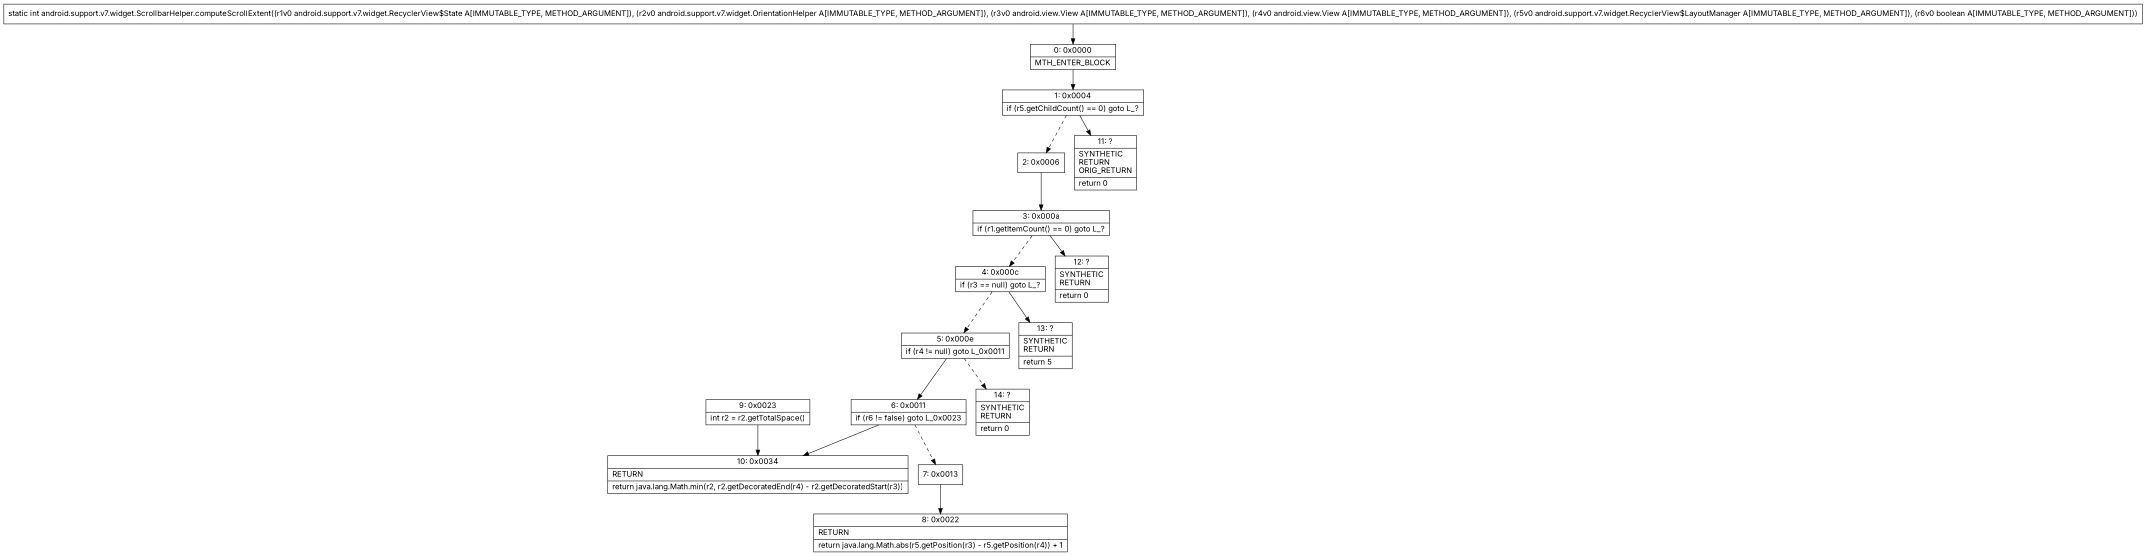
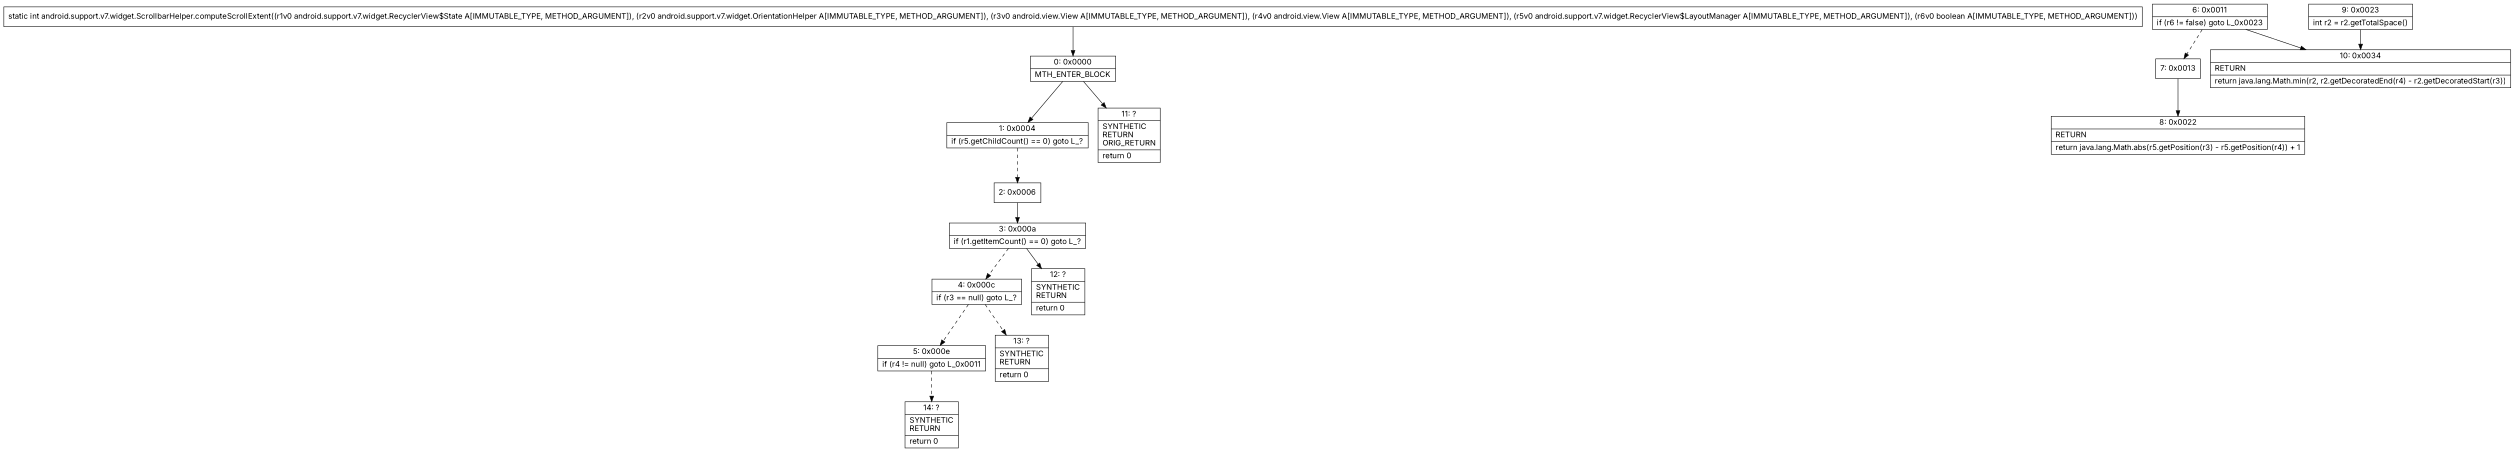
(1084, 123) -> (1093, 93)
(1018, 305) -> (994, 317)
(1038, 362) -> (1014, 375)
(934, 377) -> none
